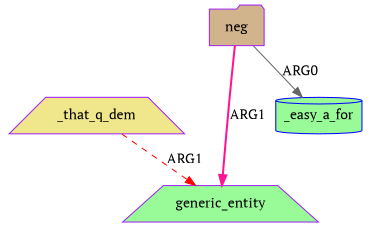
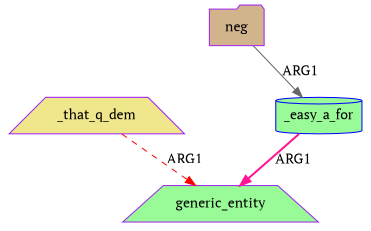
(301, 71) -> (301, 71)
(228, 110) -> (274, 156)
